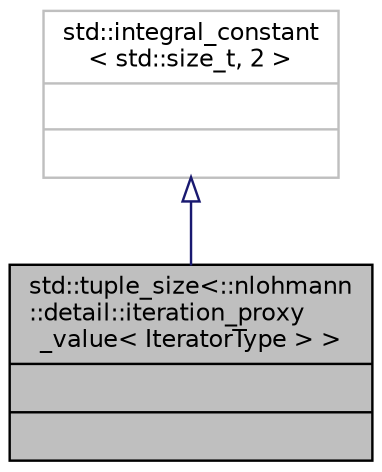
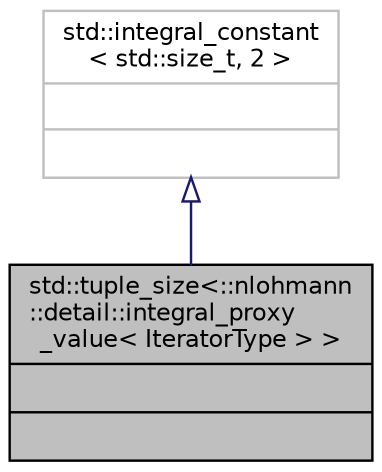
(168, 313) -> (163, 313)
